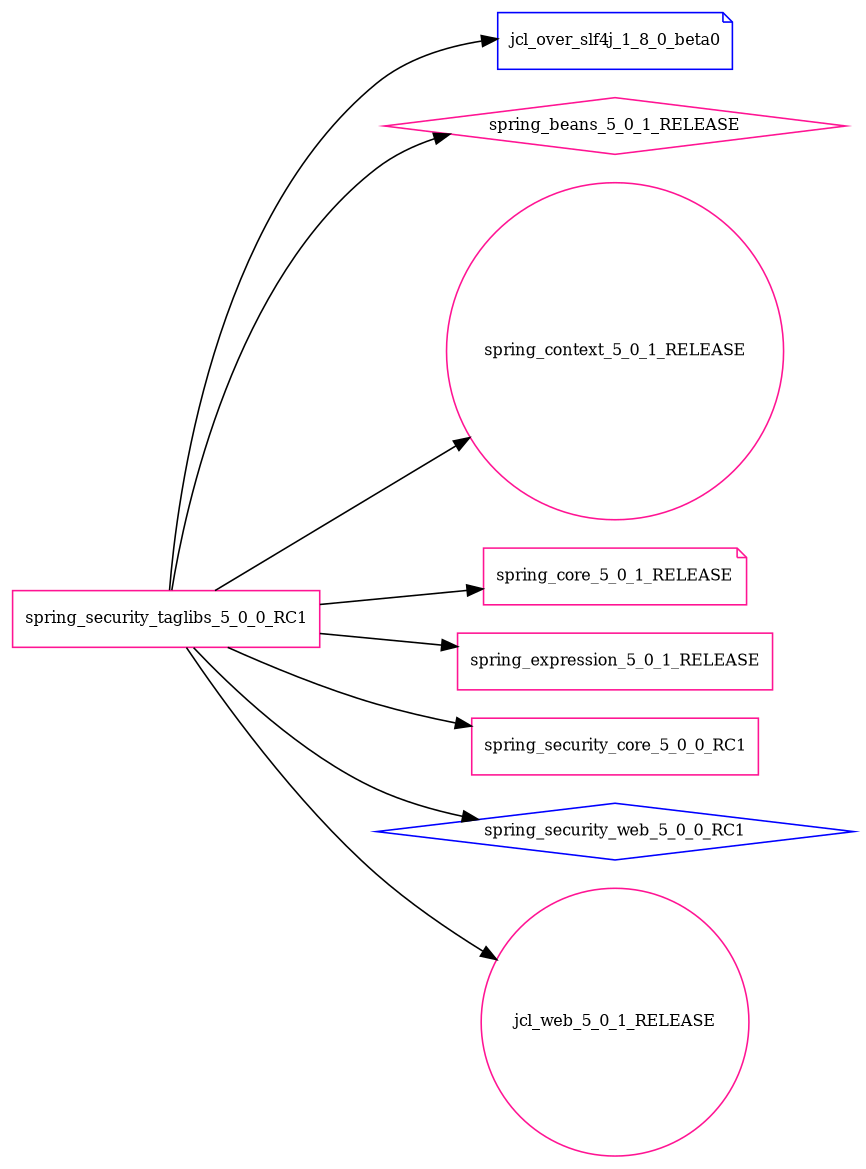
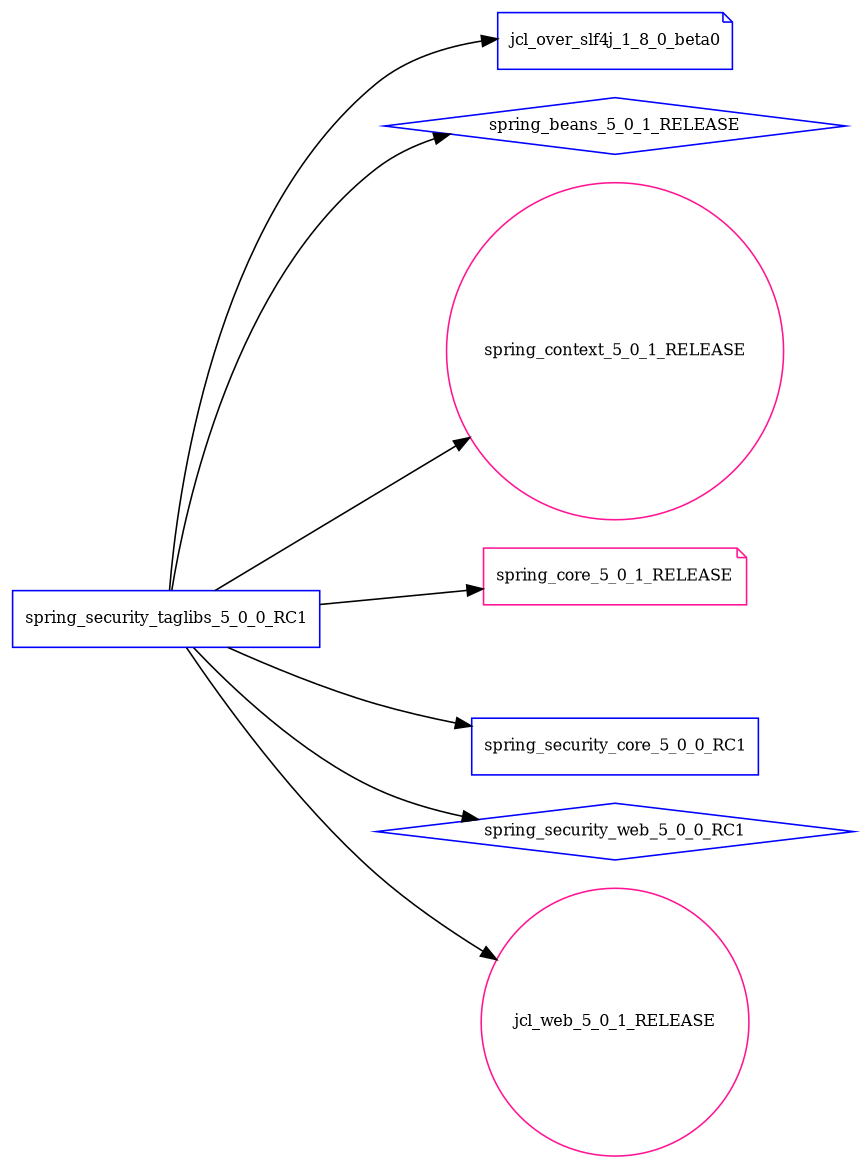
(615, 126) -> (615, 126)
(166, 619) -> (166, 619)
(615, 662) -> none
(615, 747) -> (615, 747)
